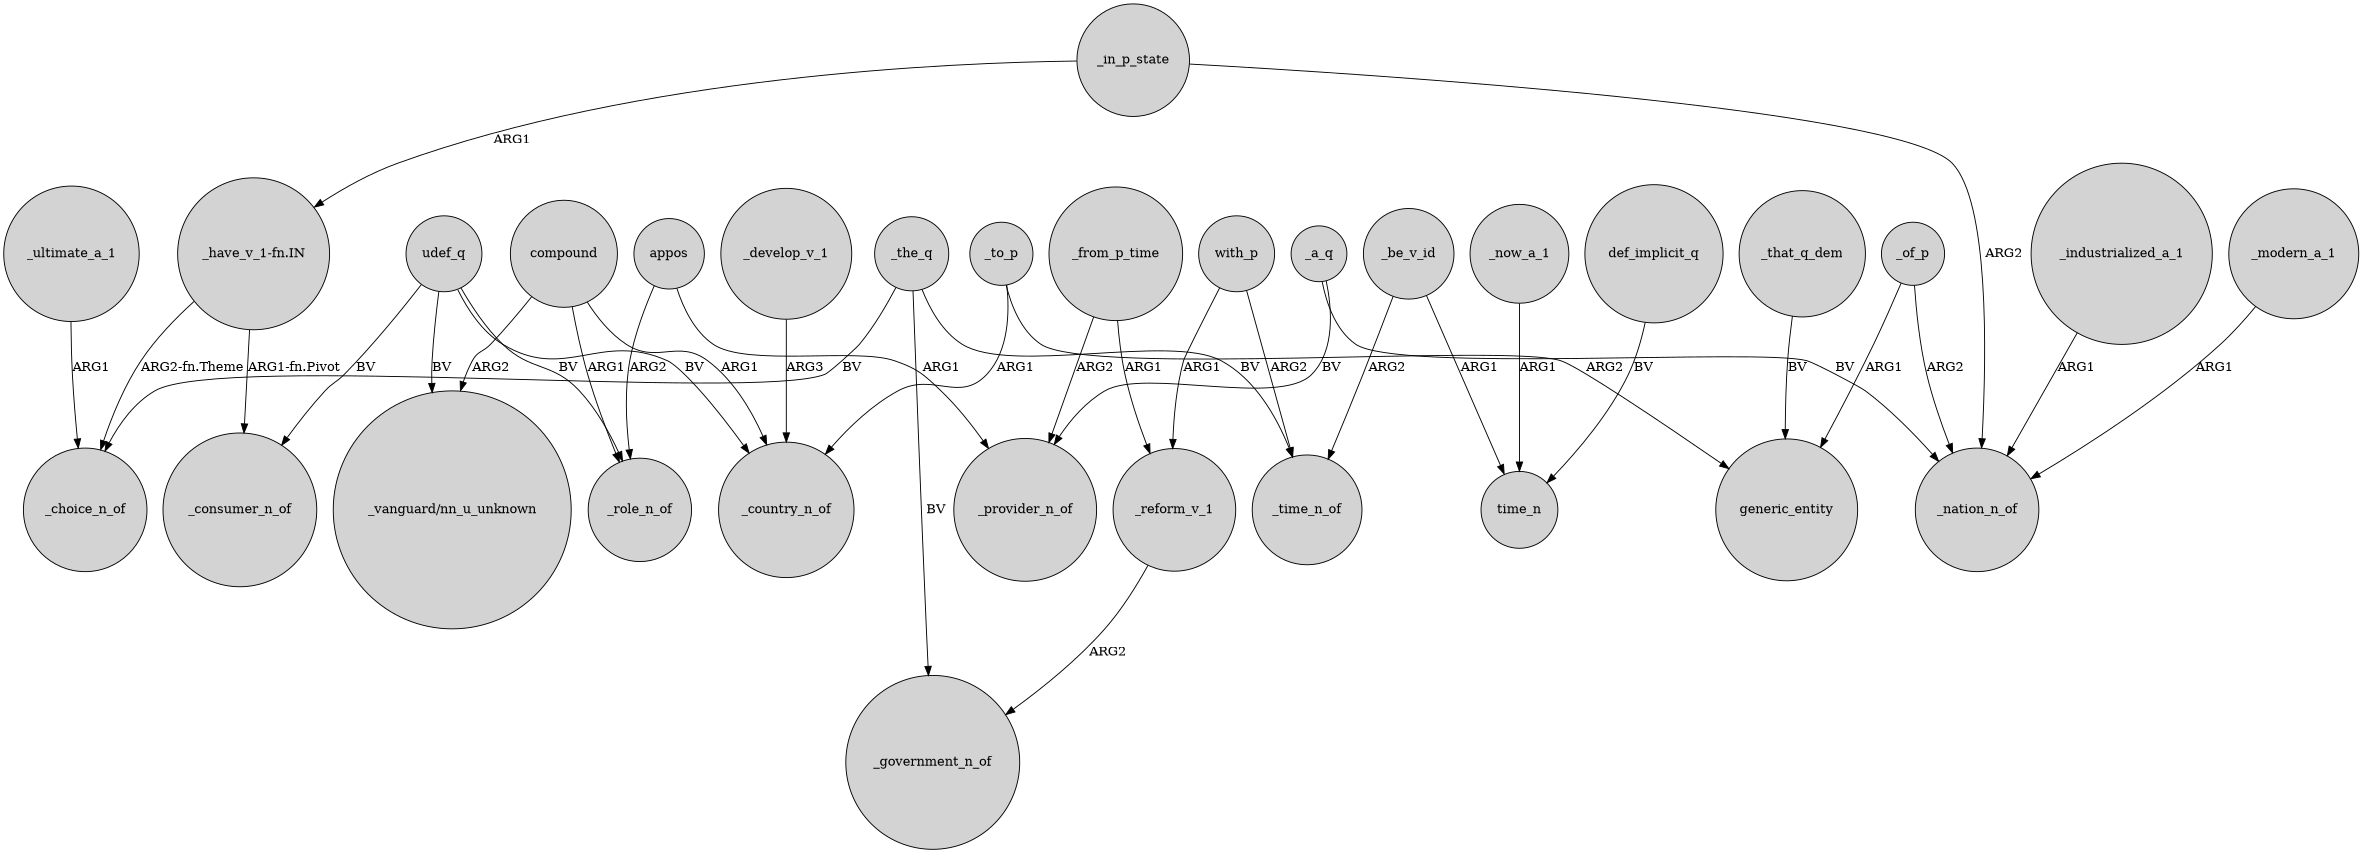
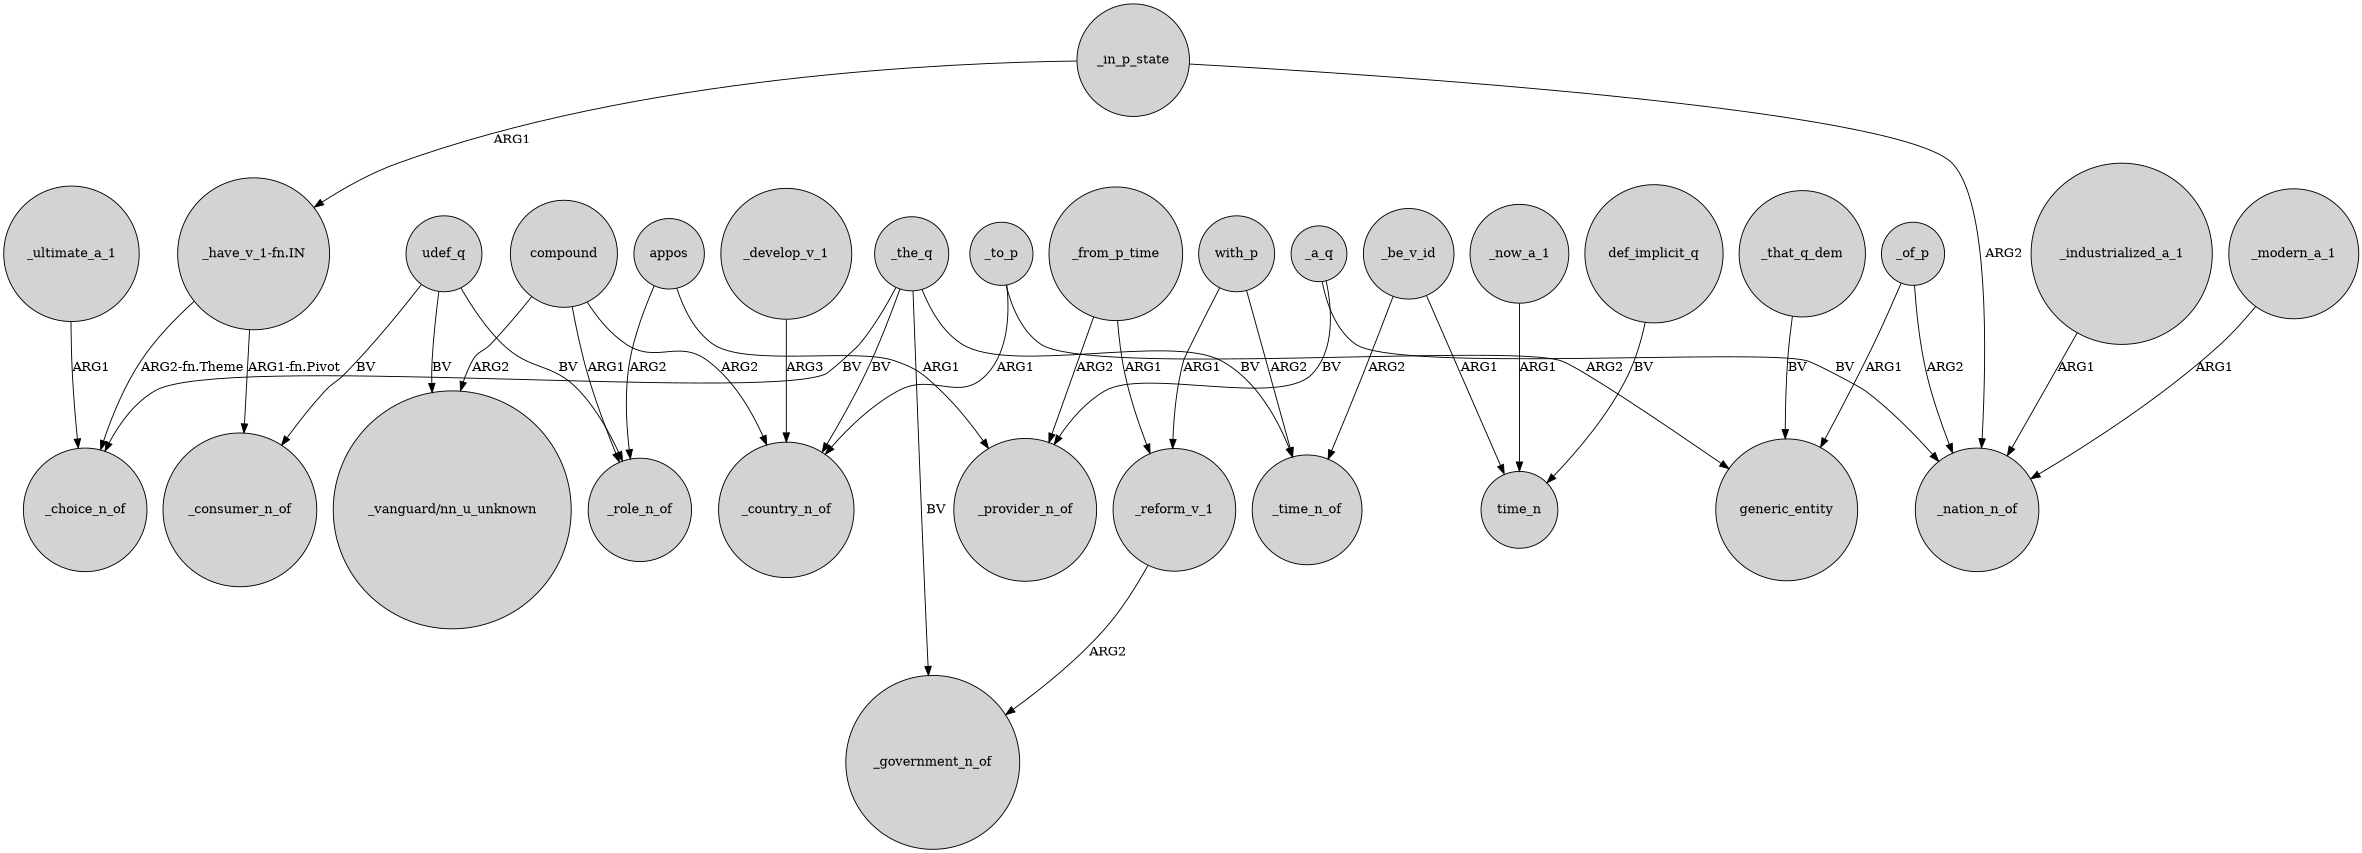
(606, 352) -> (868, 369)
(740, 368) -> (740, 368)
